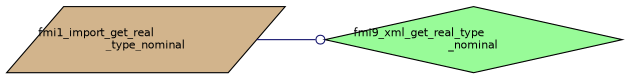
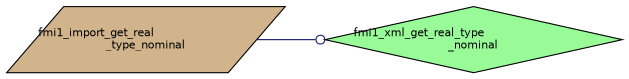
(474, 40) -> (474, 40)
